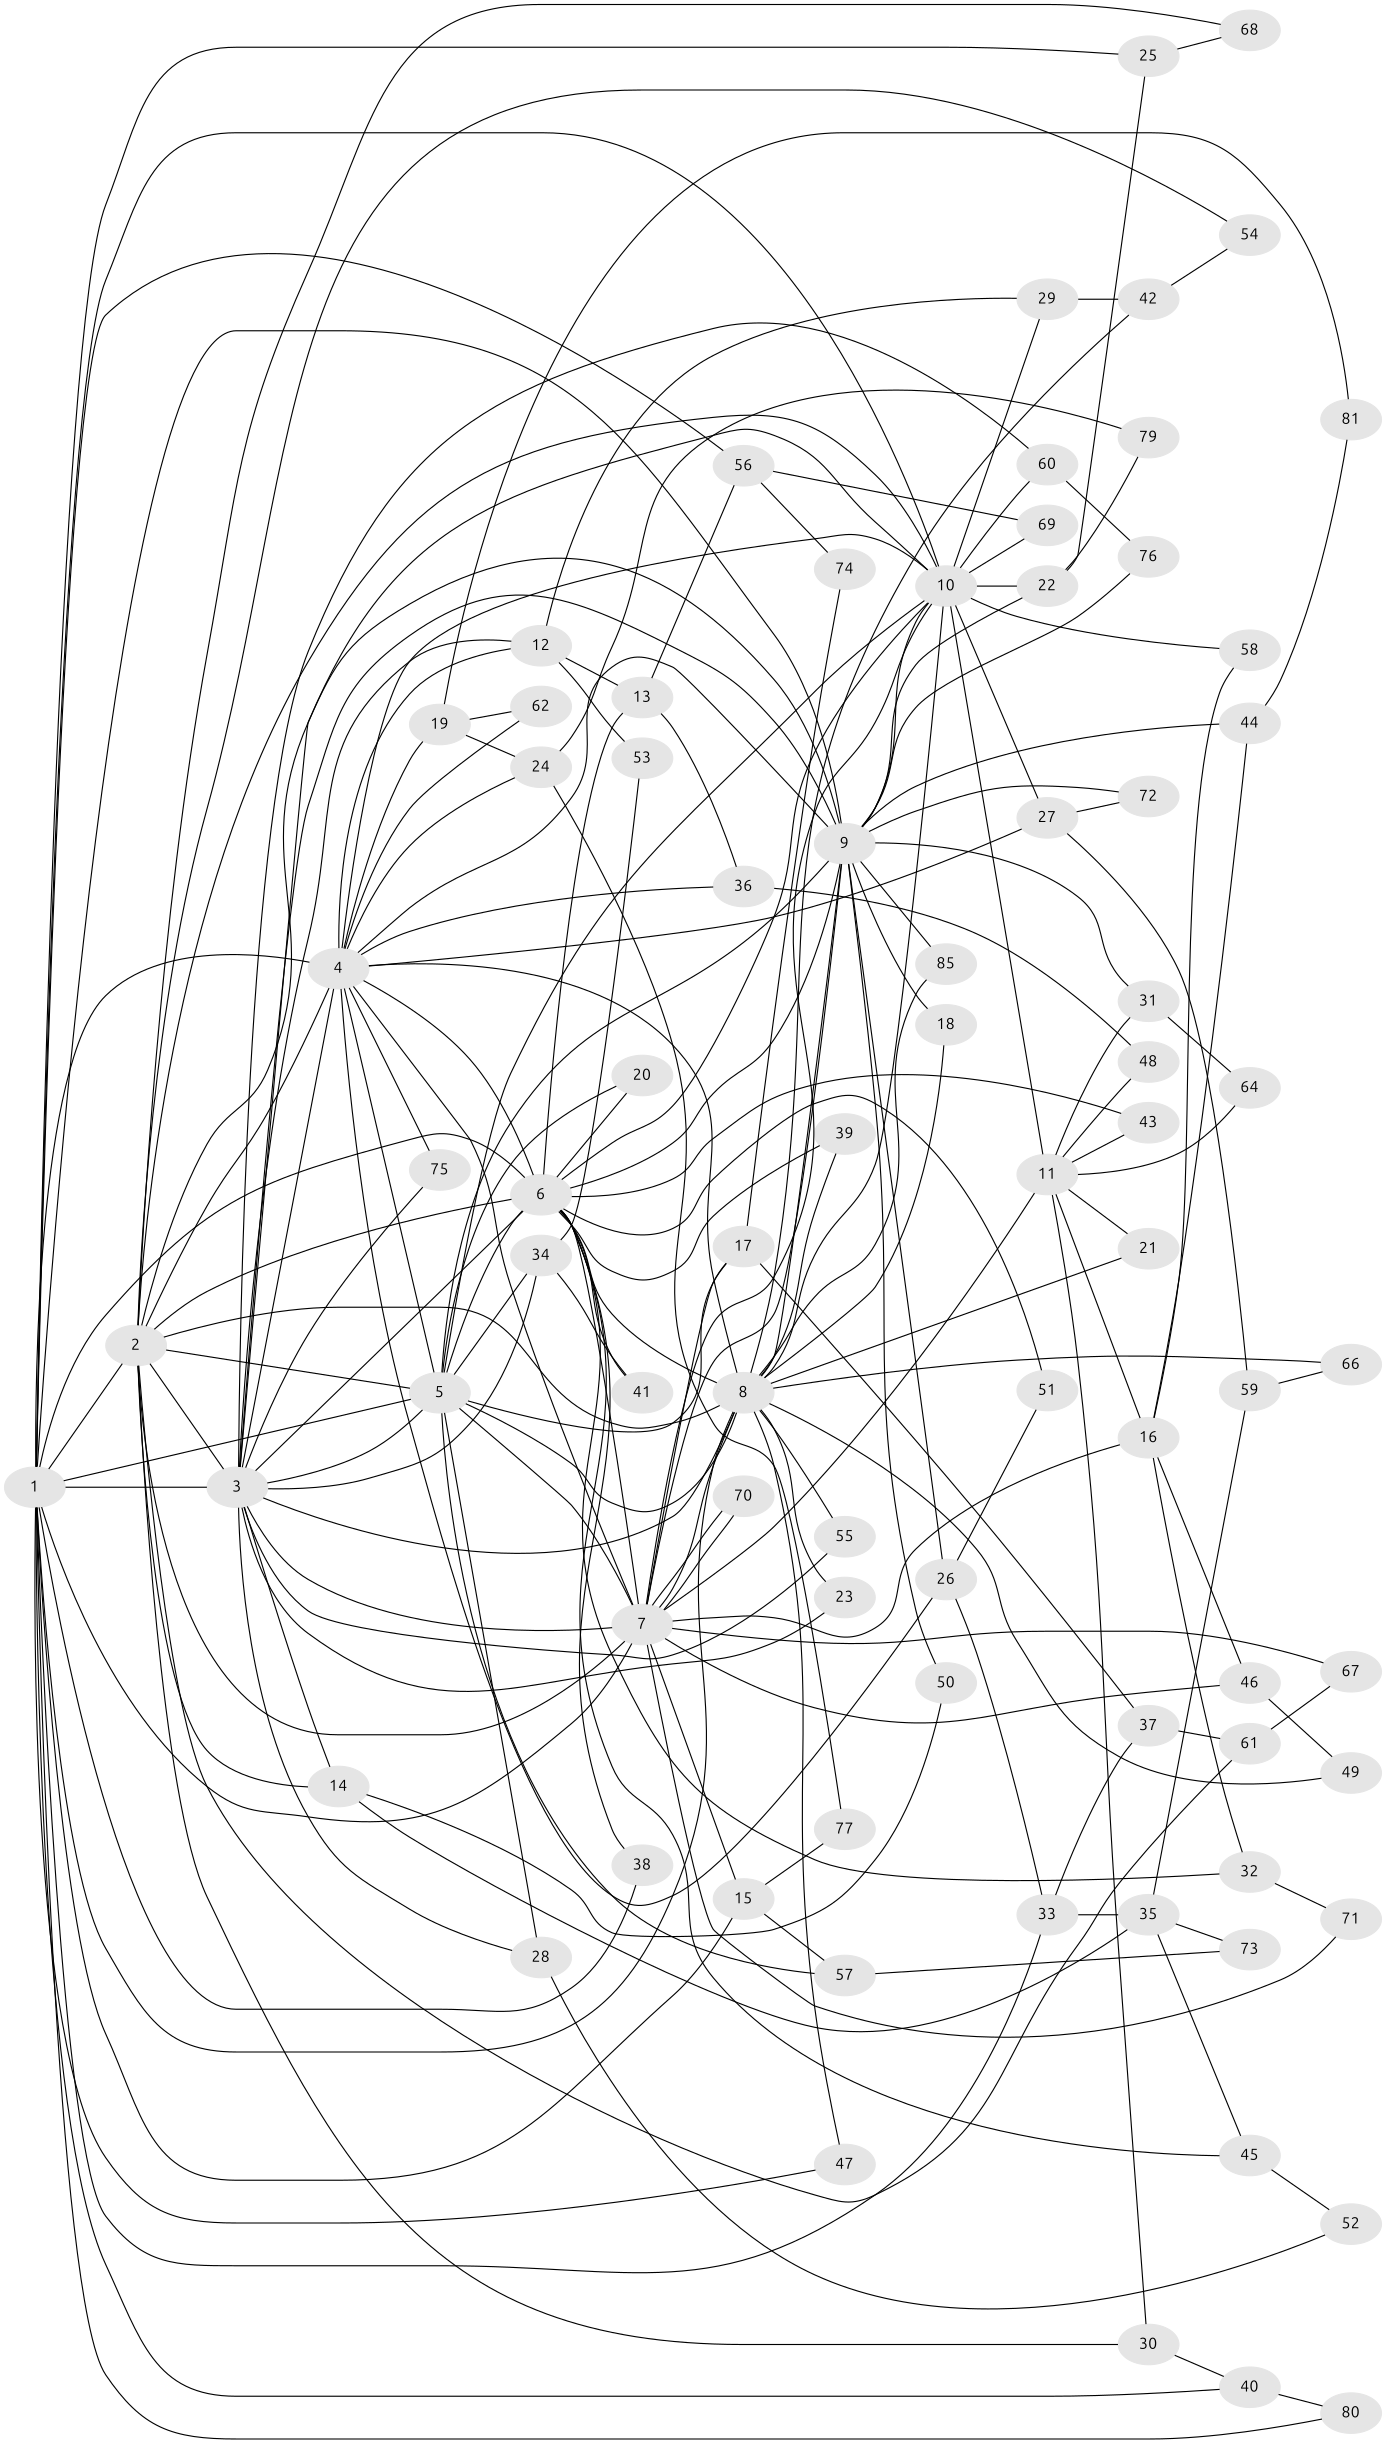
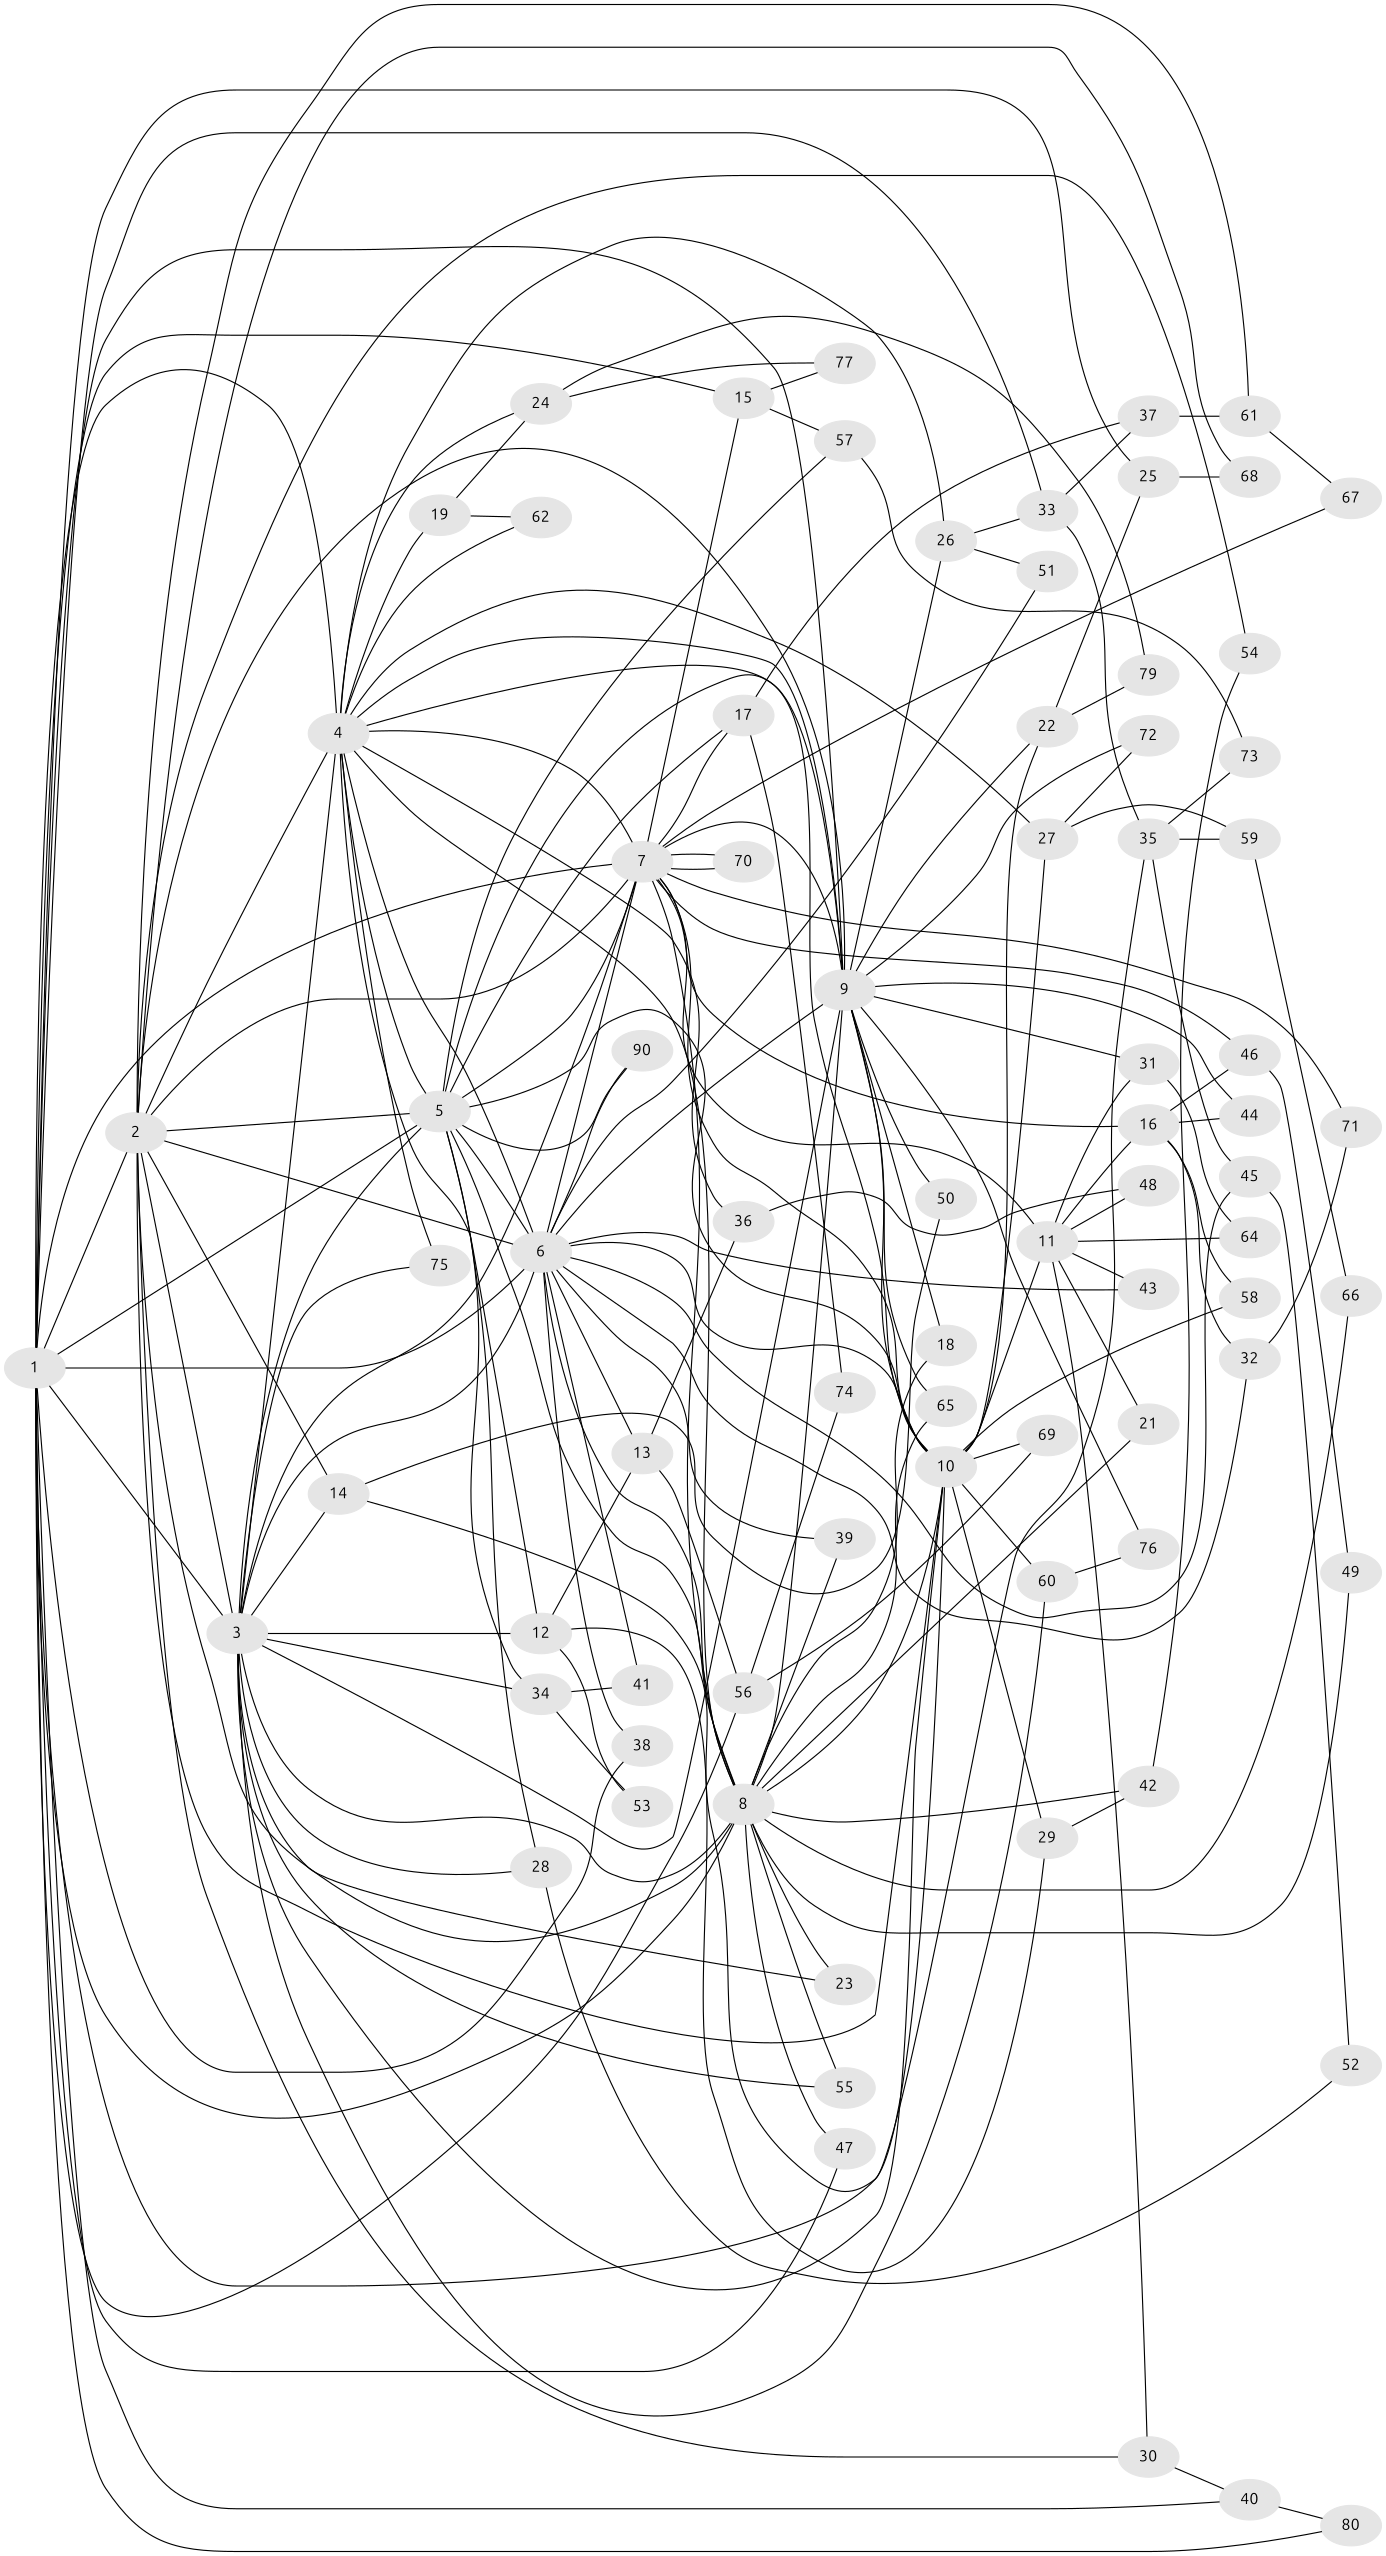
(1351, 420) -> none
(946, 964) -> (946, 1406)
(642, 1076) -> (642, 1051)
